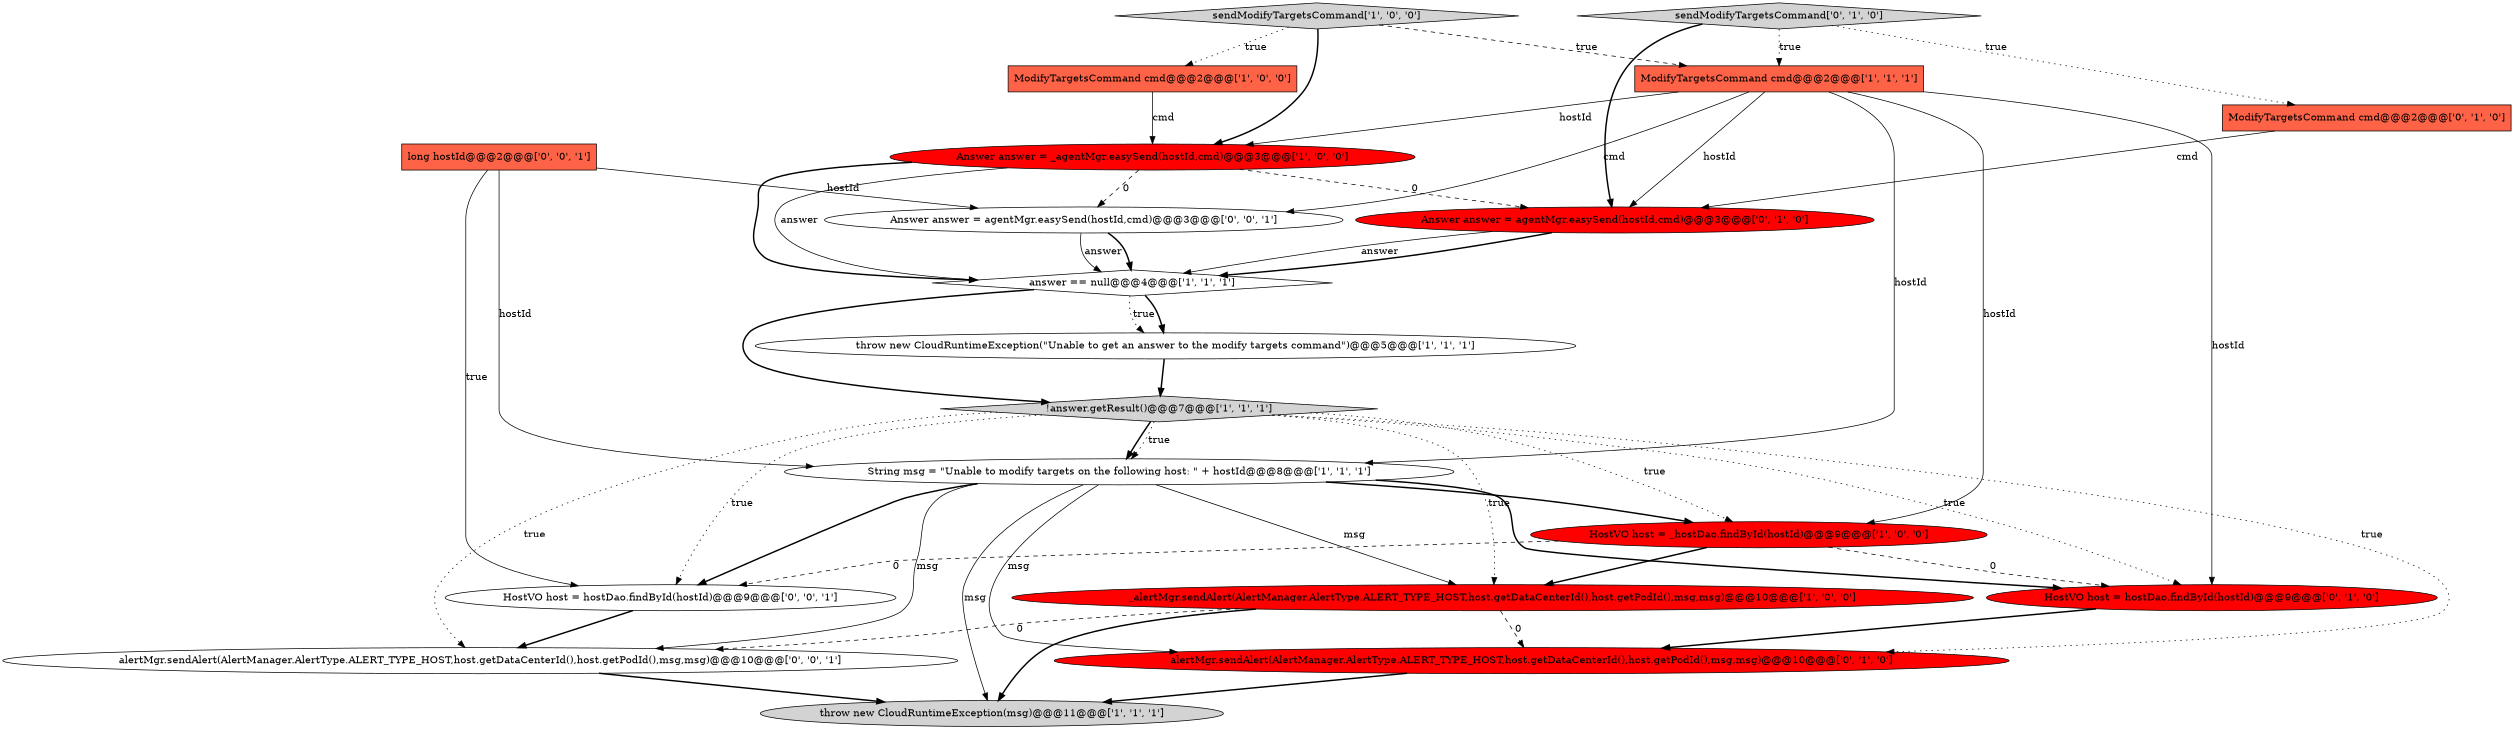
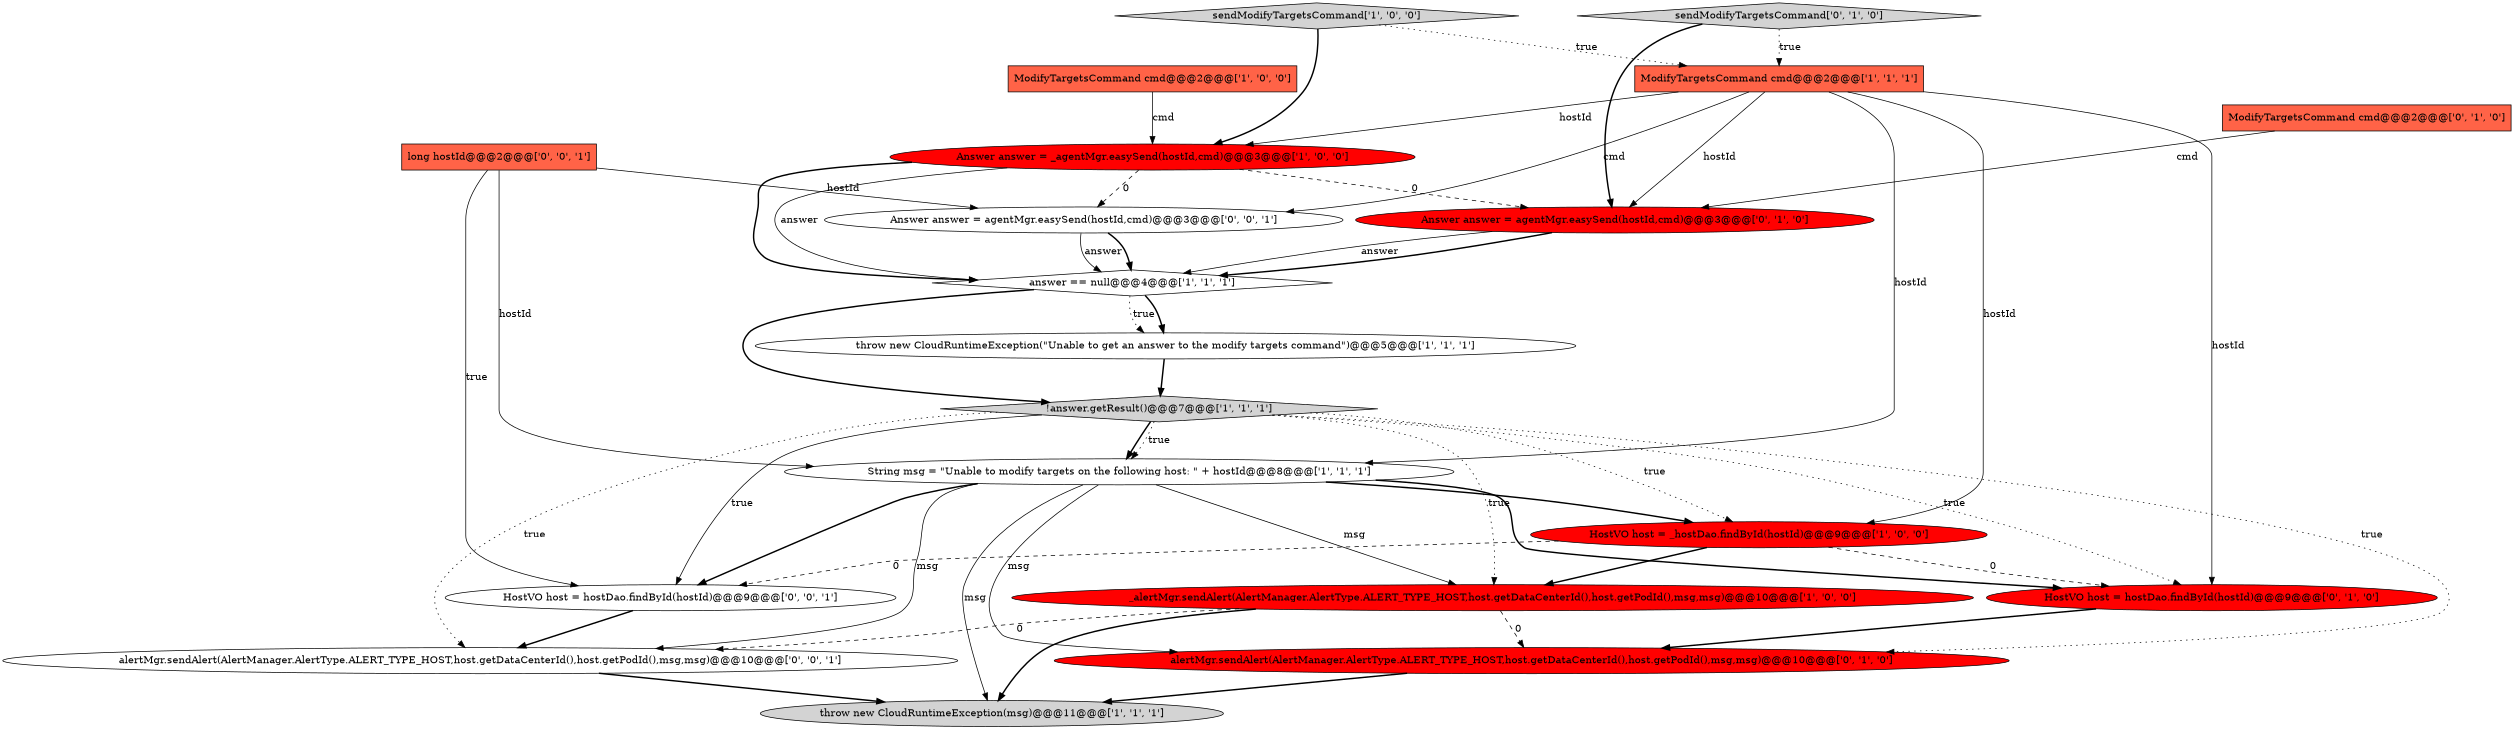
(1241, 45) -> none
(1529, 45) -> (1529, 45)
(2060, 65) -> none
(831, 441) -> (831, 441)
